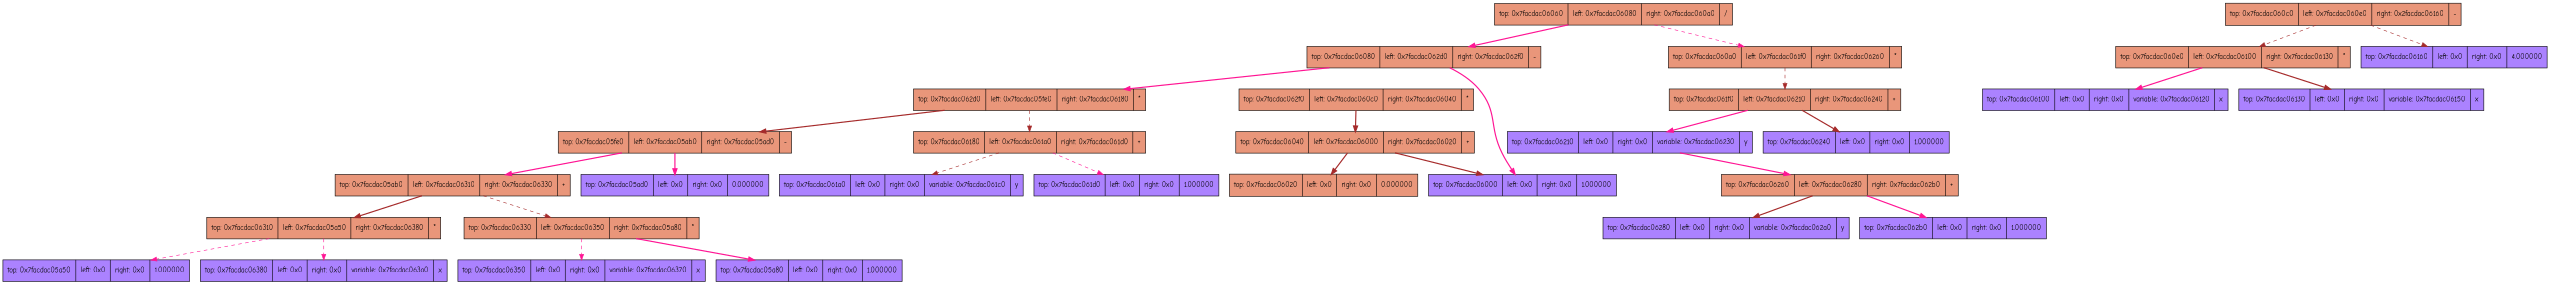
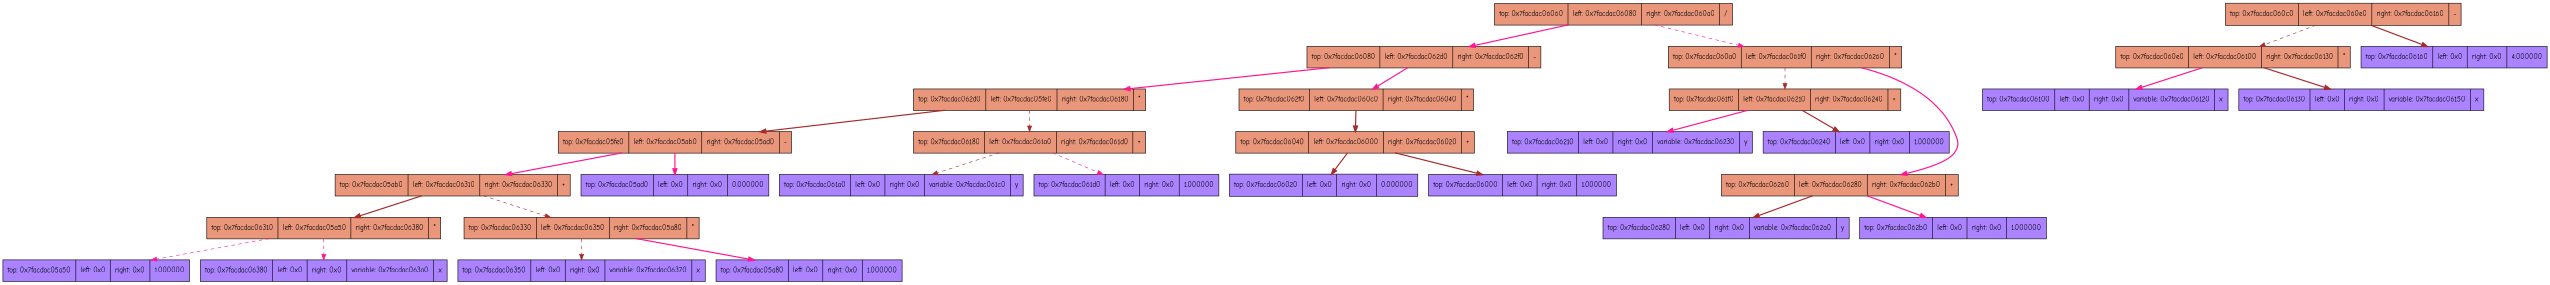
(2410, 14) -> (2410, 14)
(2396, 35) -> (2396, 35)
(1491, 112) -> (1393, 77)
(1732, 163) -> (1943, 114)
(1324, 185) -> (1324, 185)
(582, 246) -> (582, 246)
